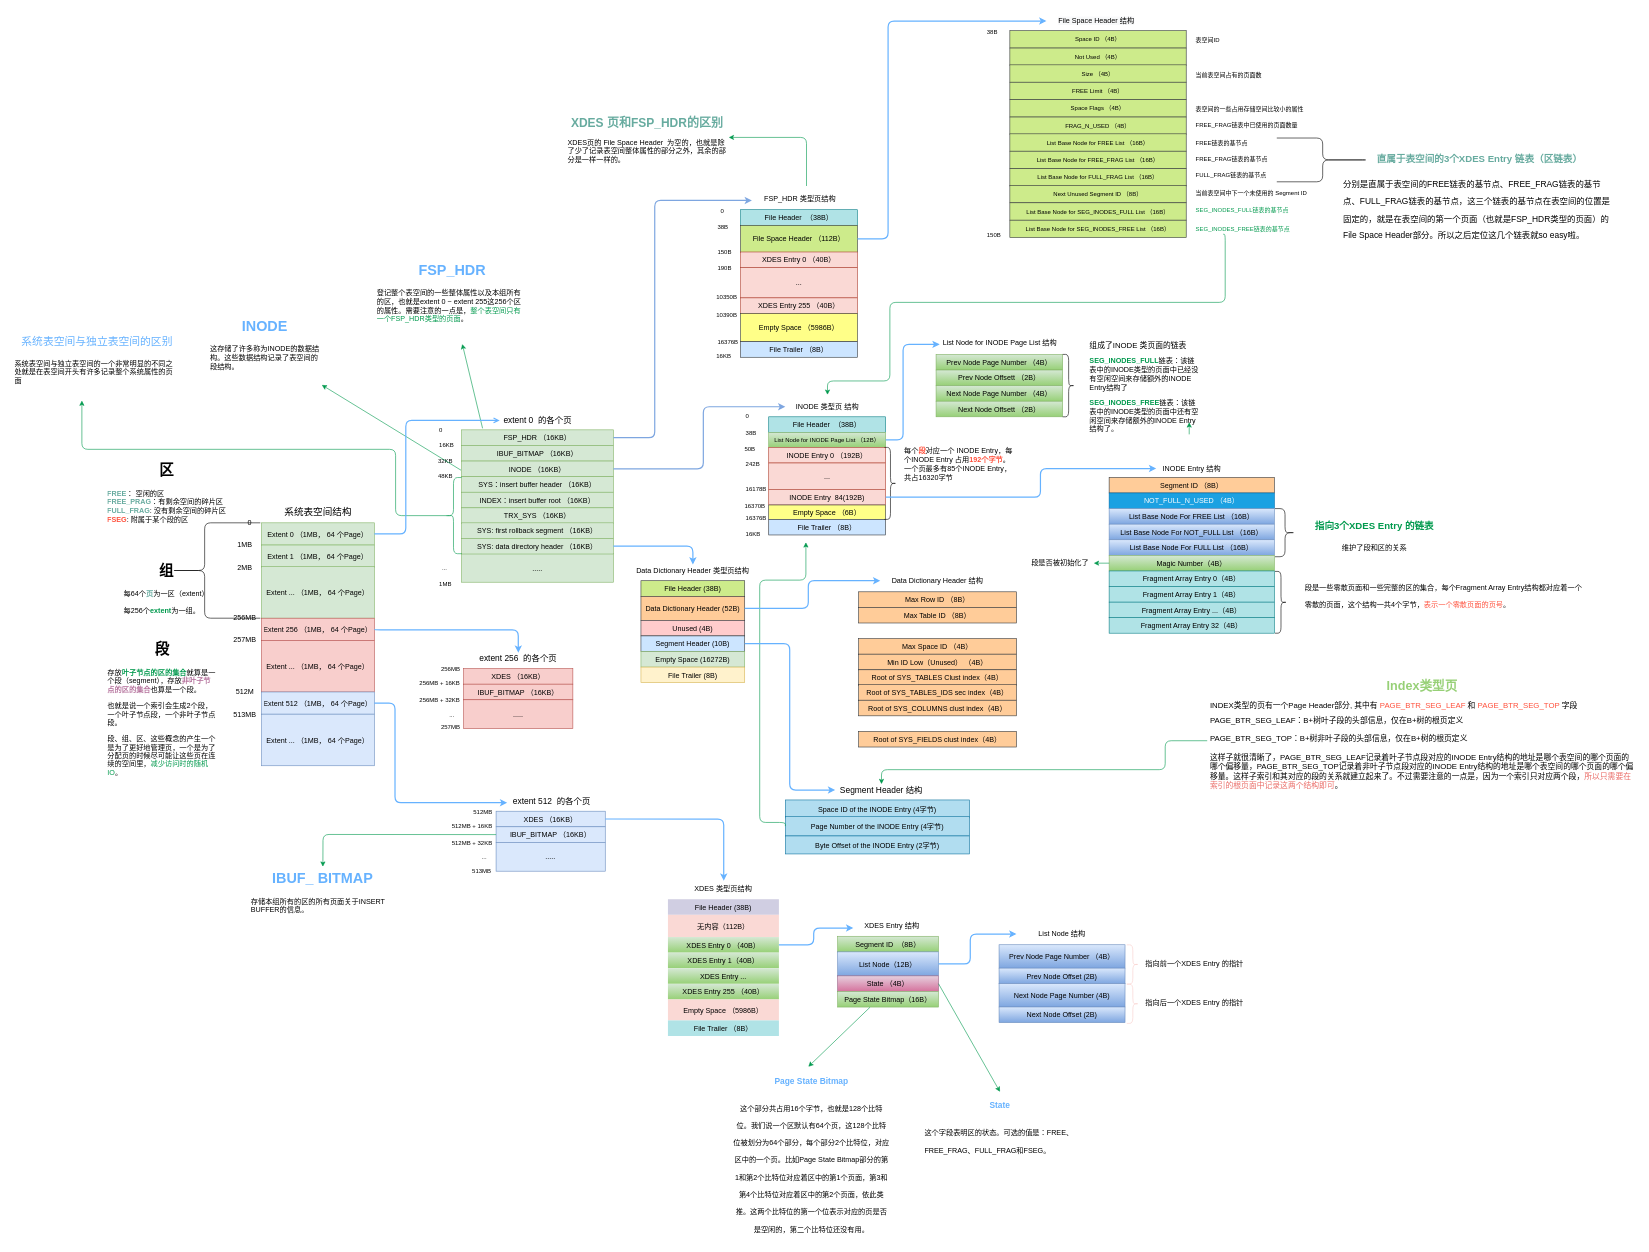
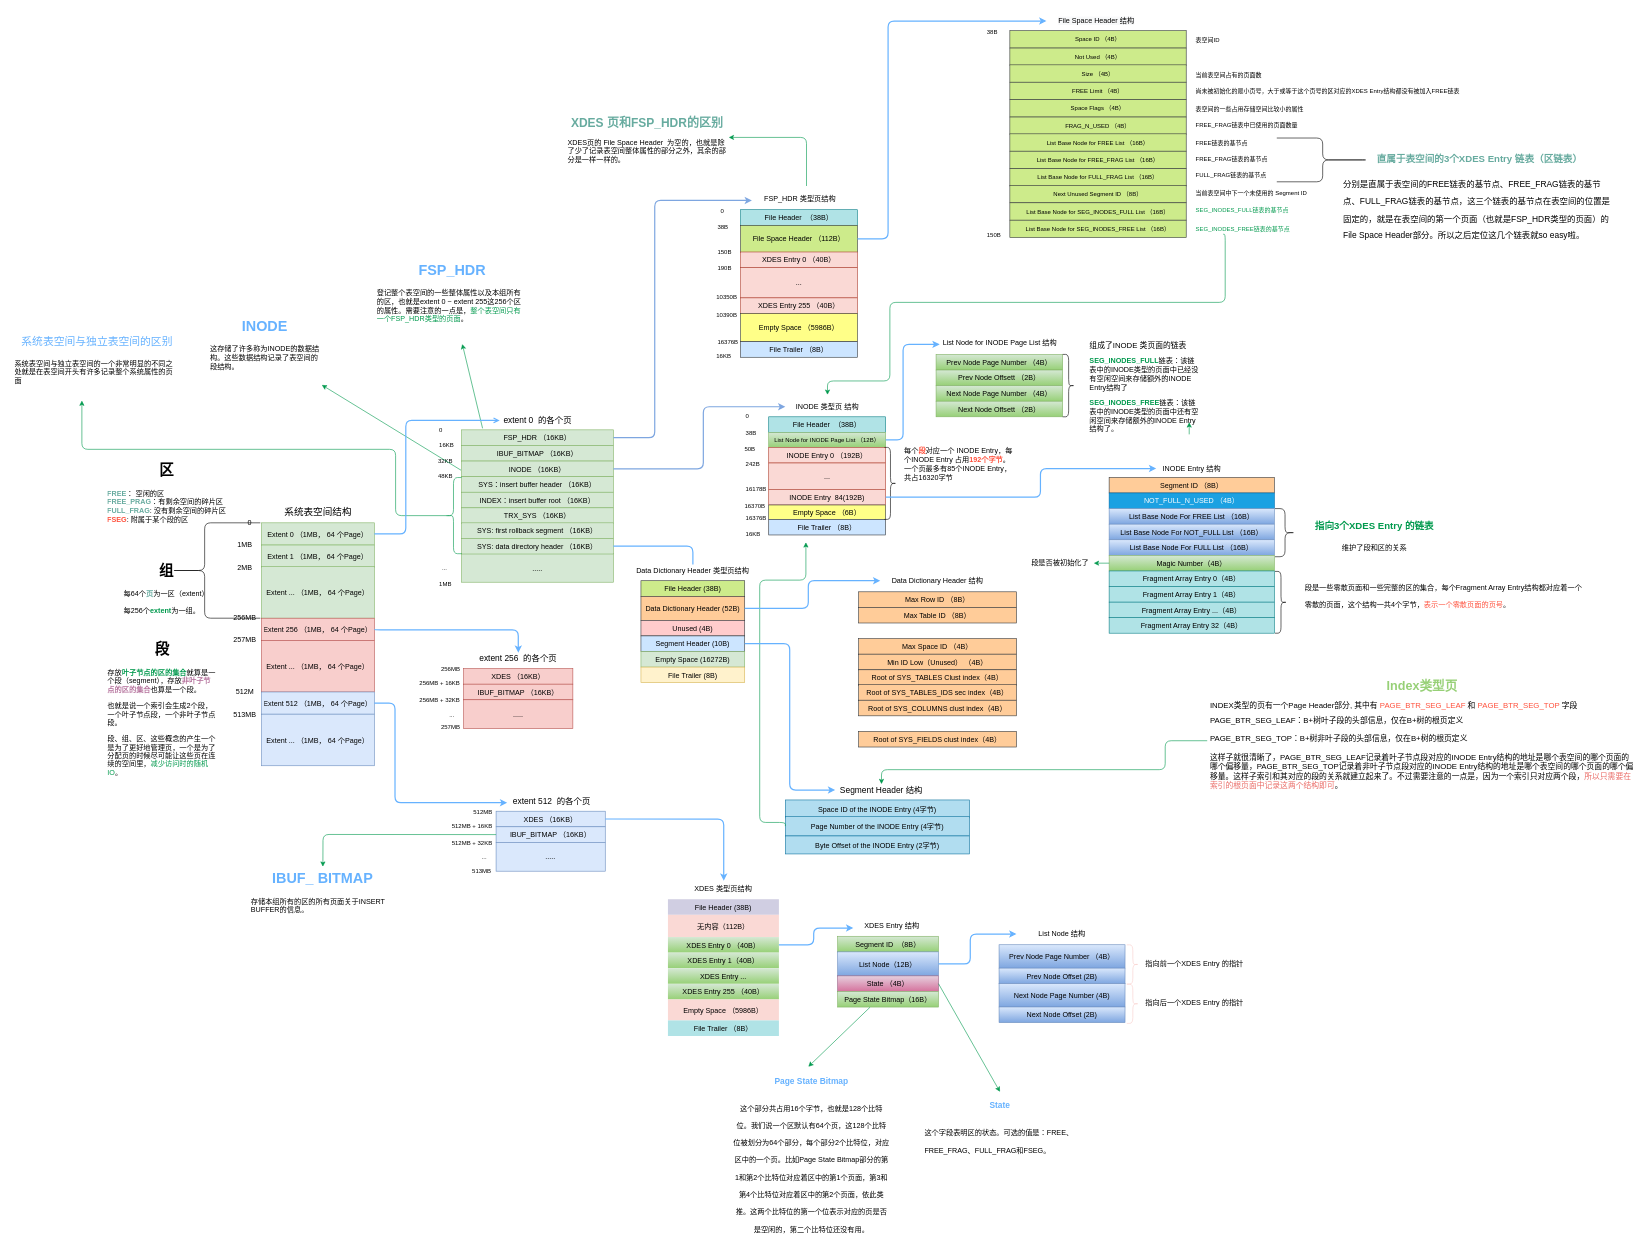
none -> (1333, 90)
(693, 557) -> (693, 559)
